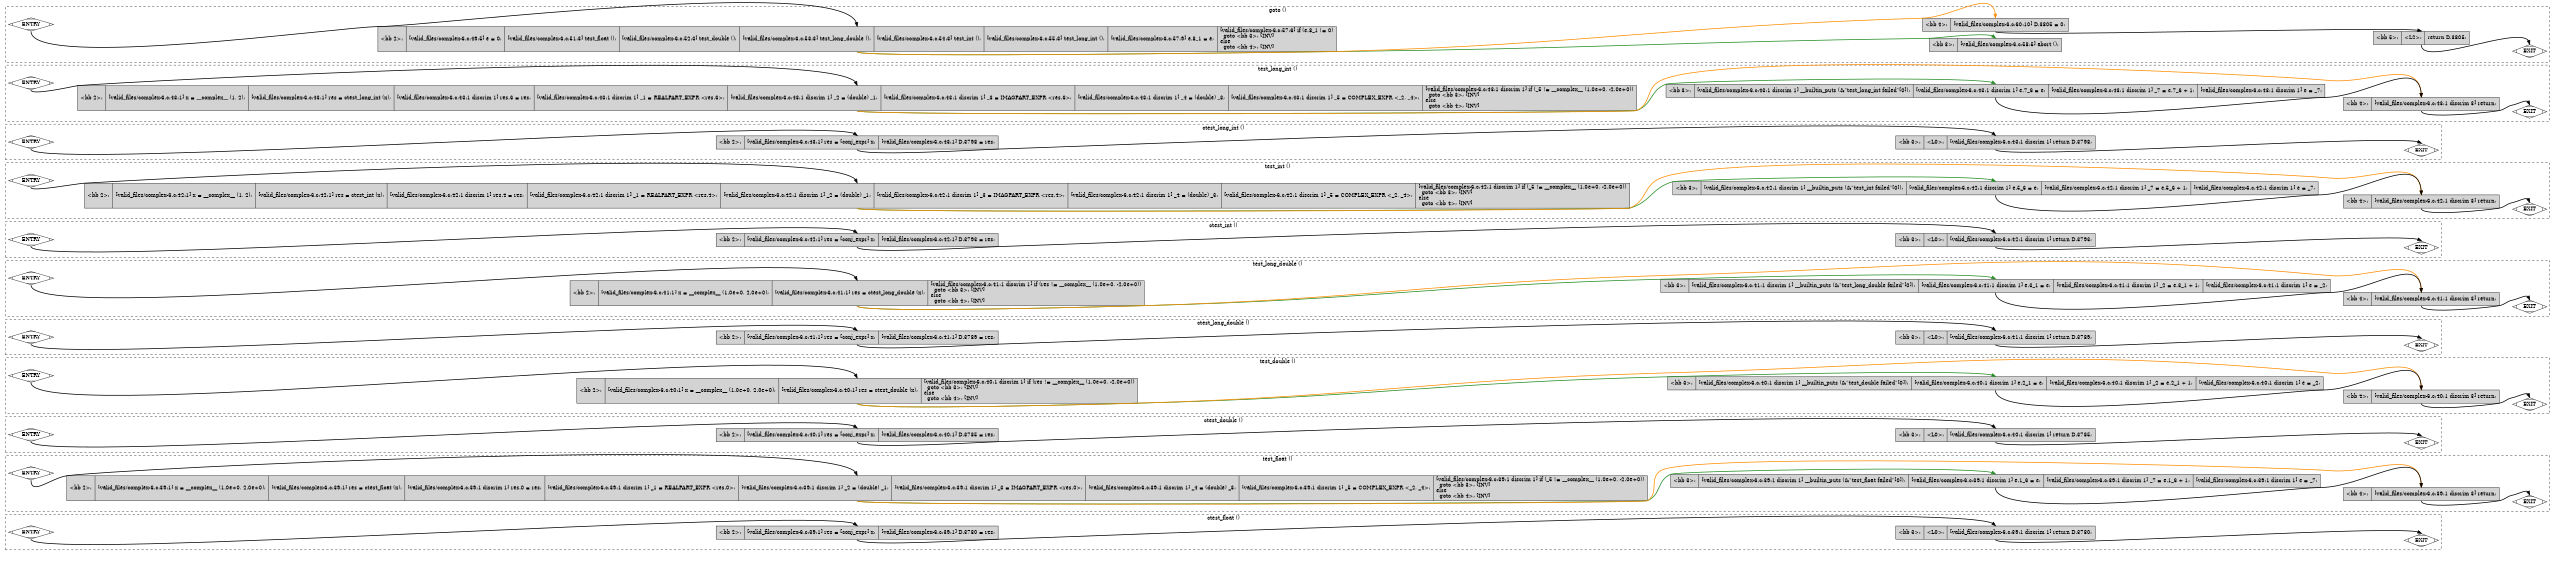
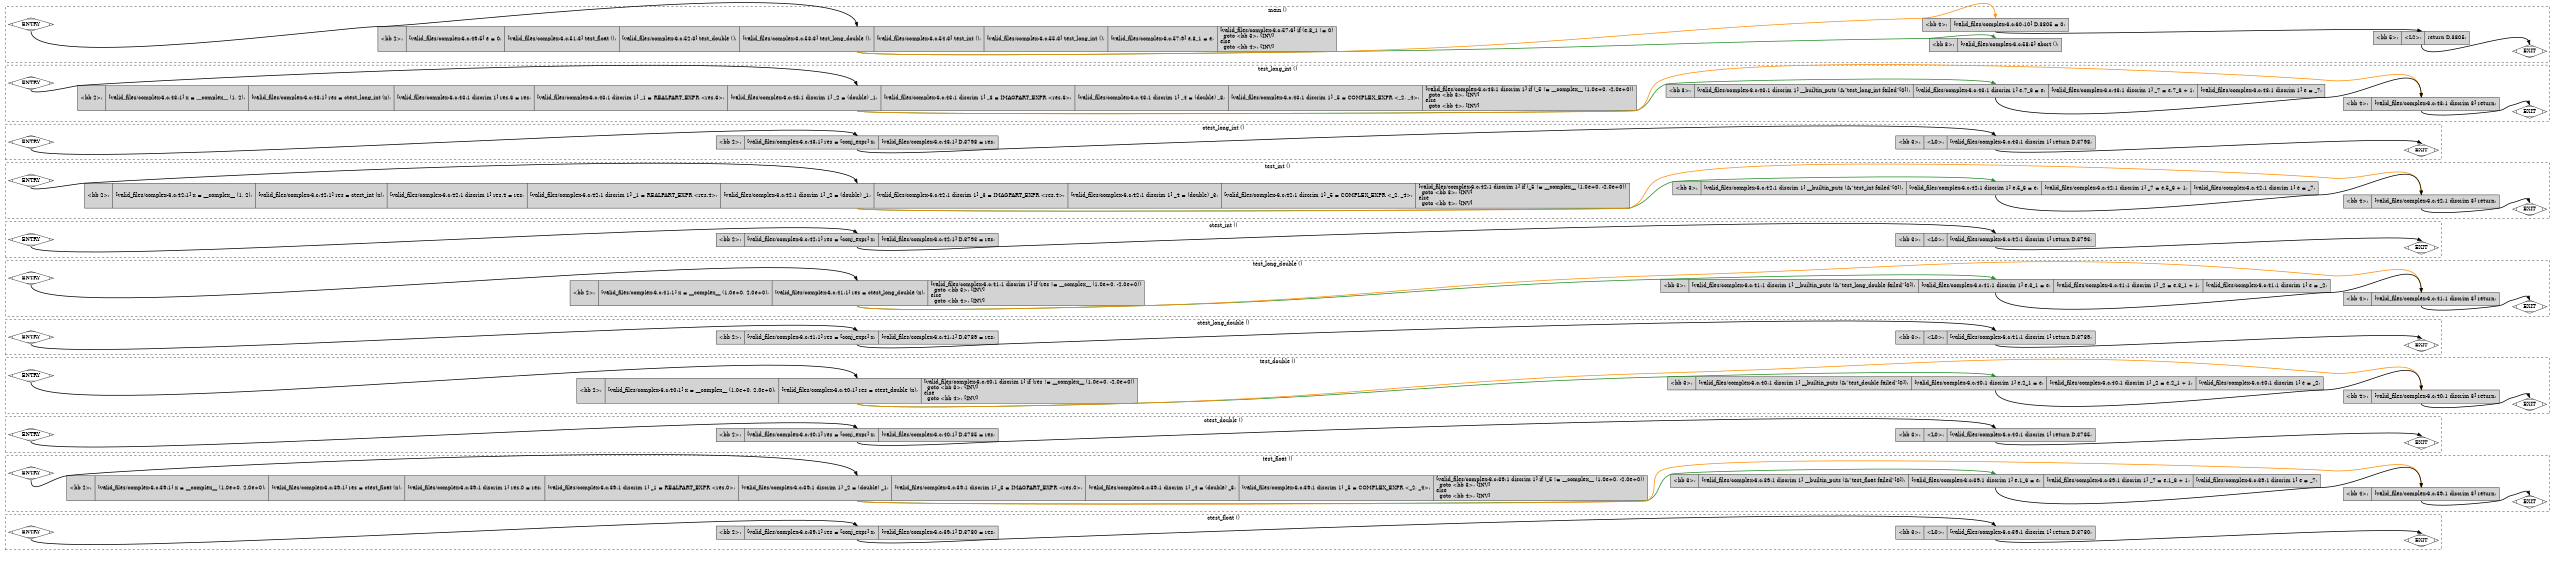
(1278, 11) -> (1278, 11)
